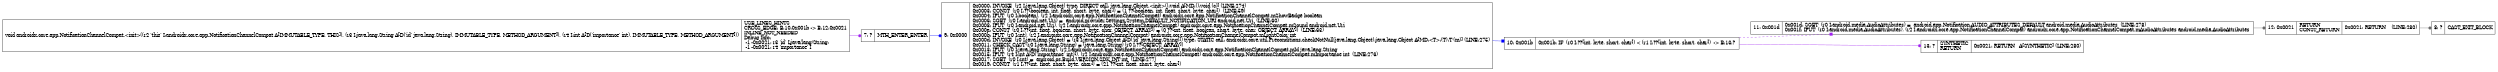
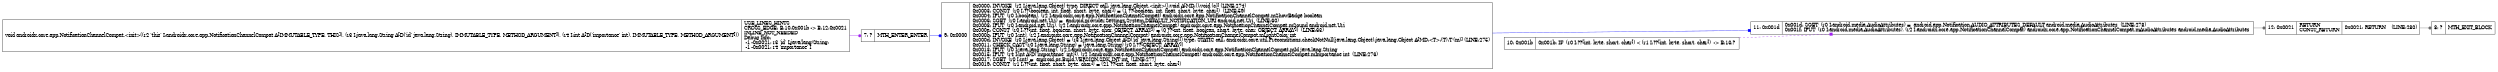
(2470, 28) -> (2470, 28)
(1497, 41) -> (1620, 32)
(2002, 46) -> none
